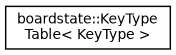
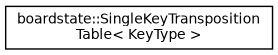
(88, 28) -> (139, 28)
